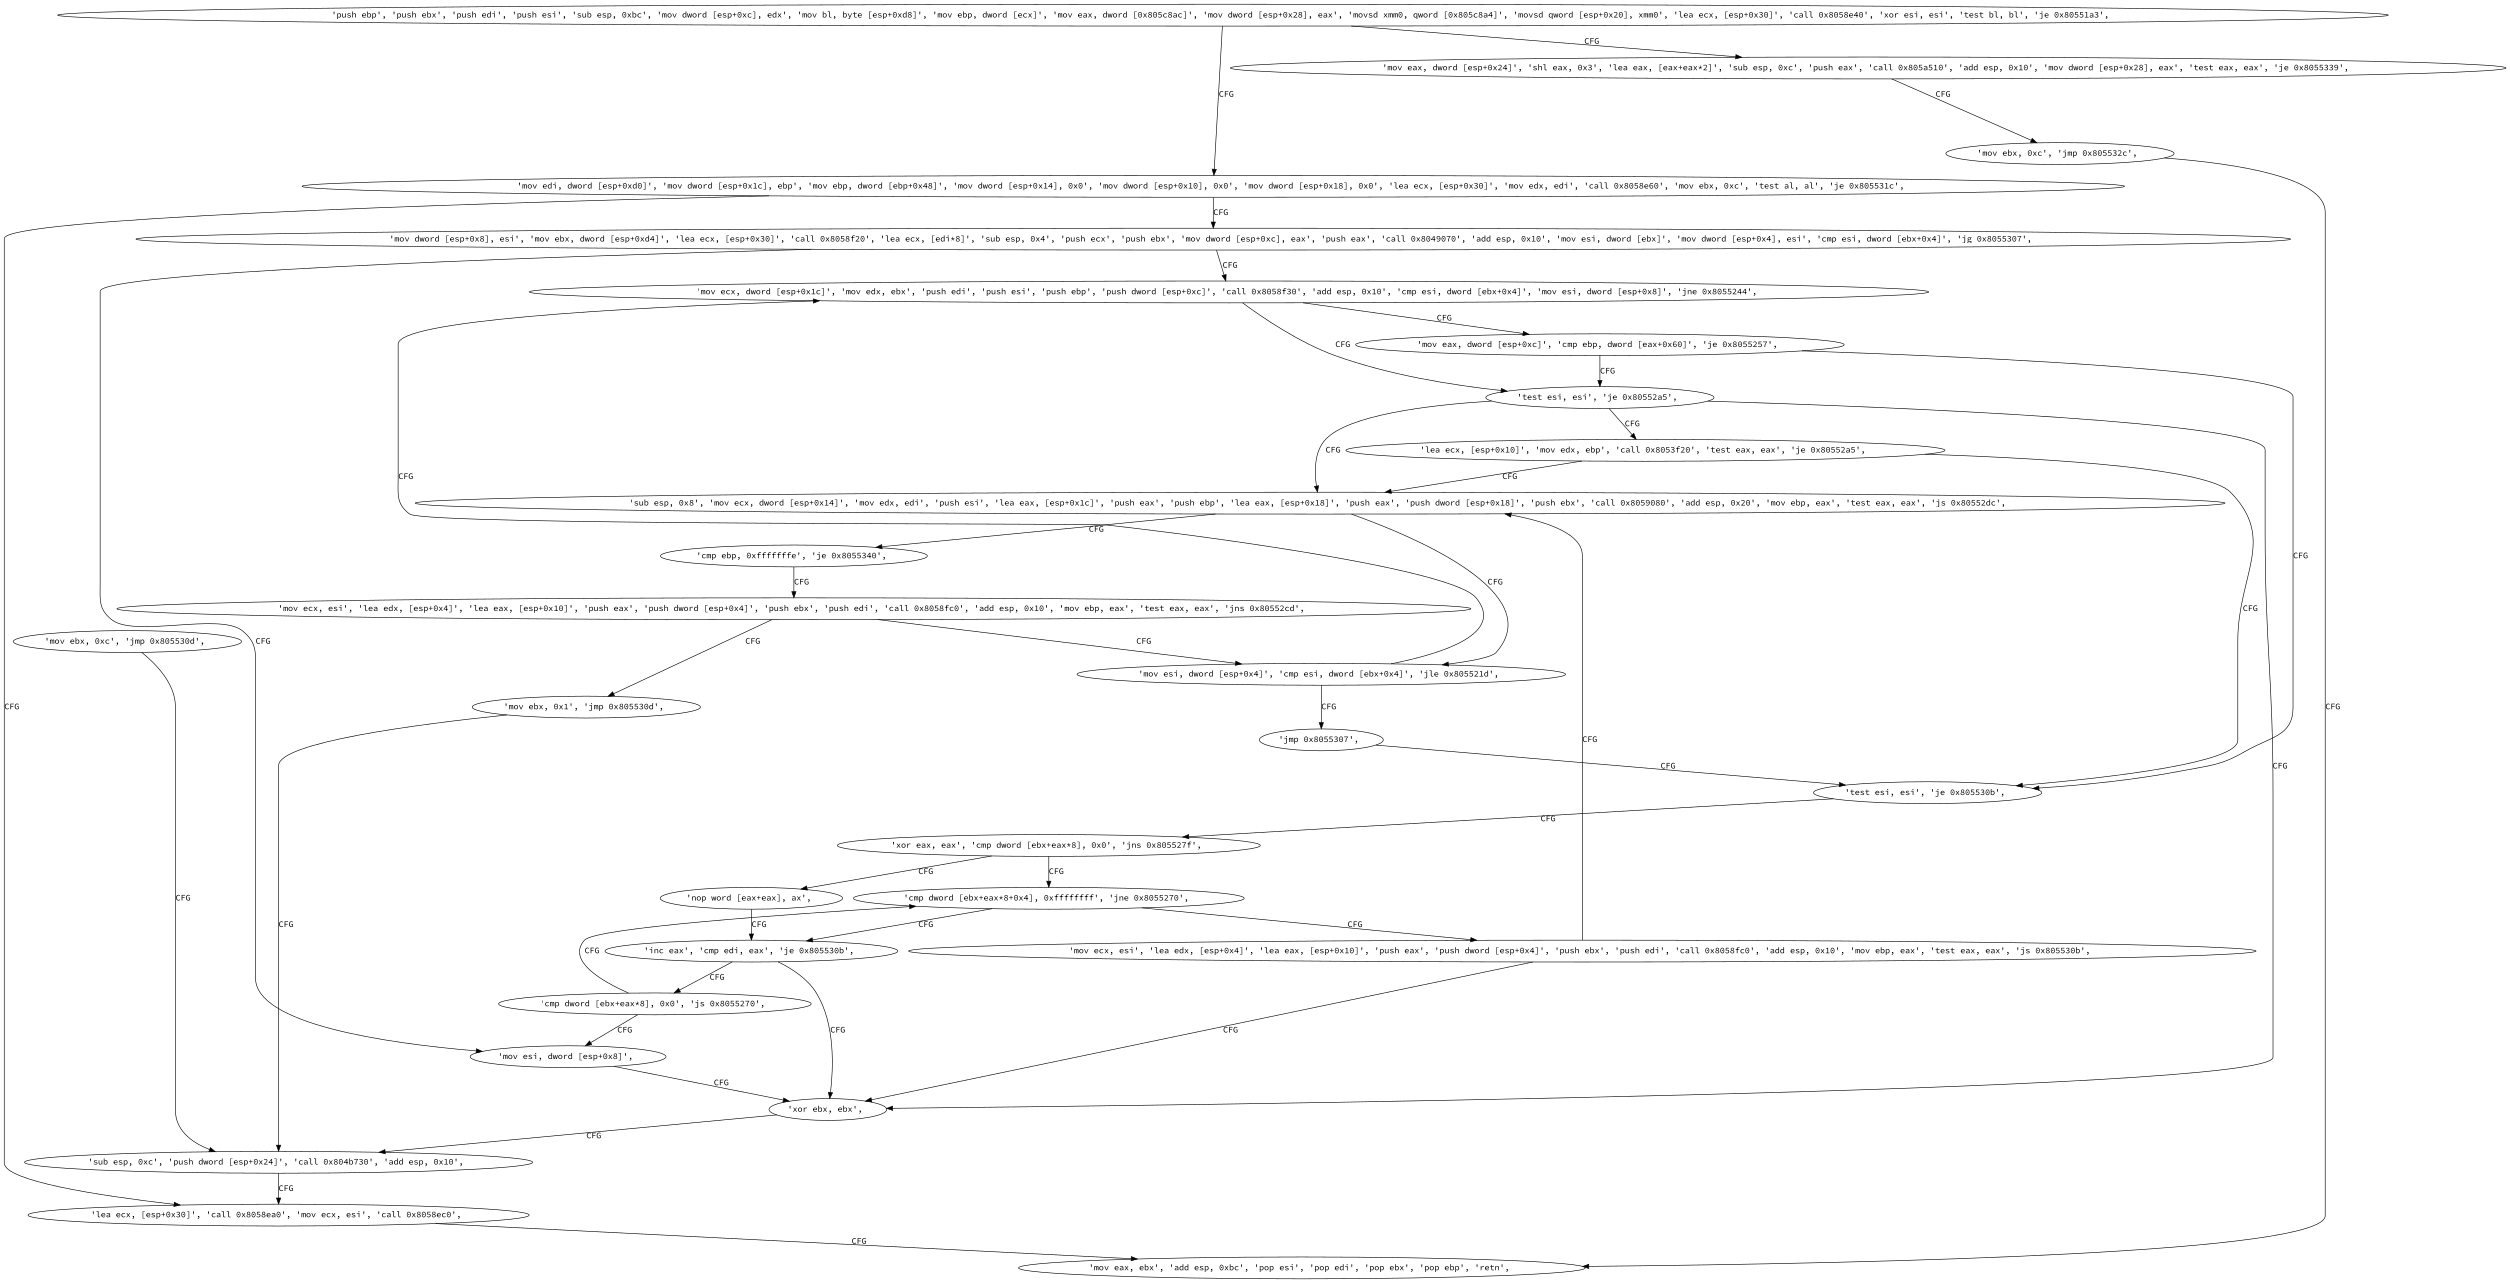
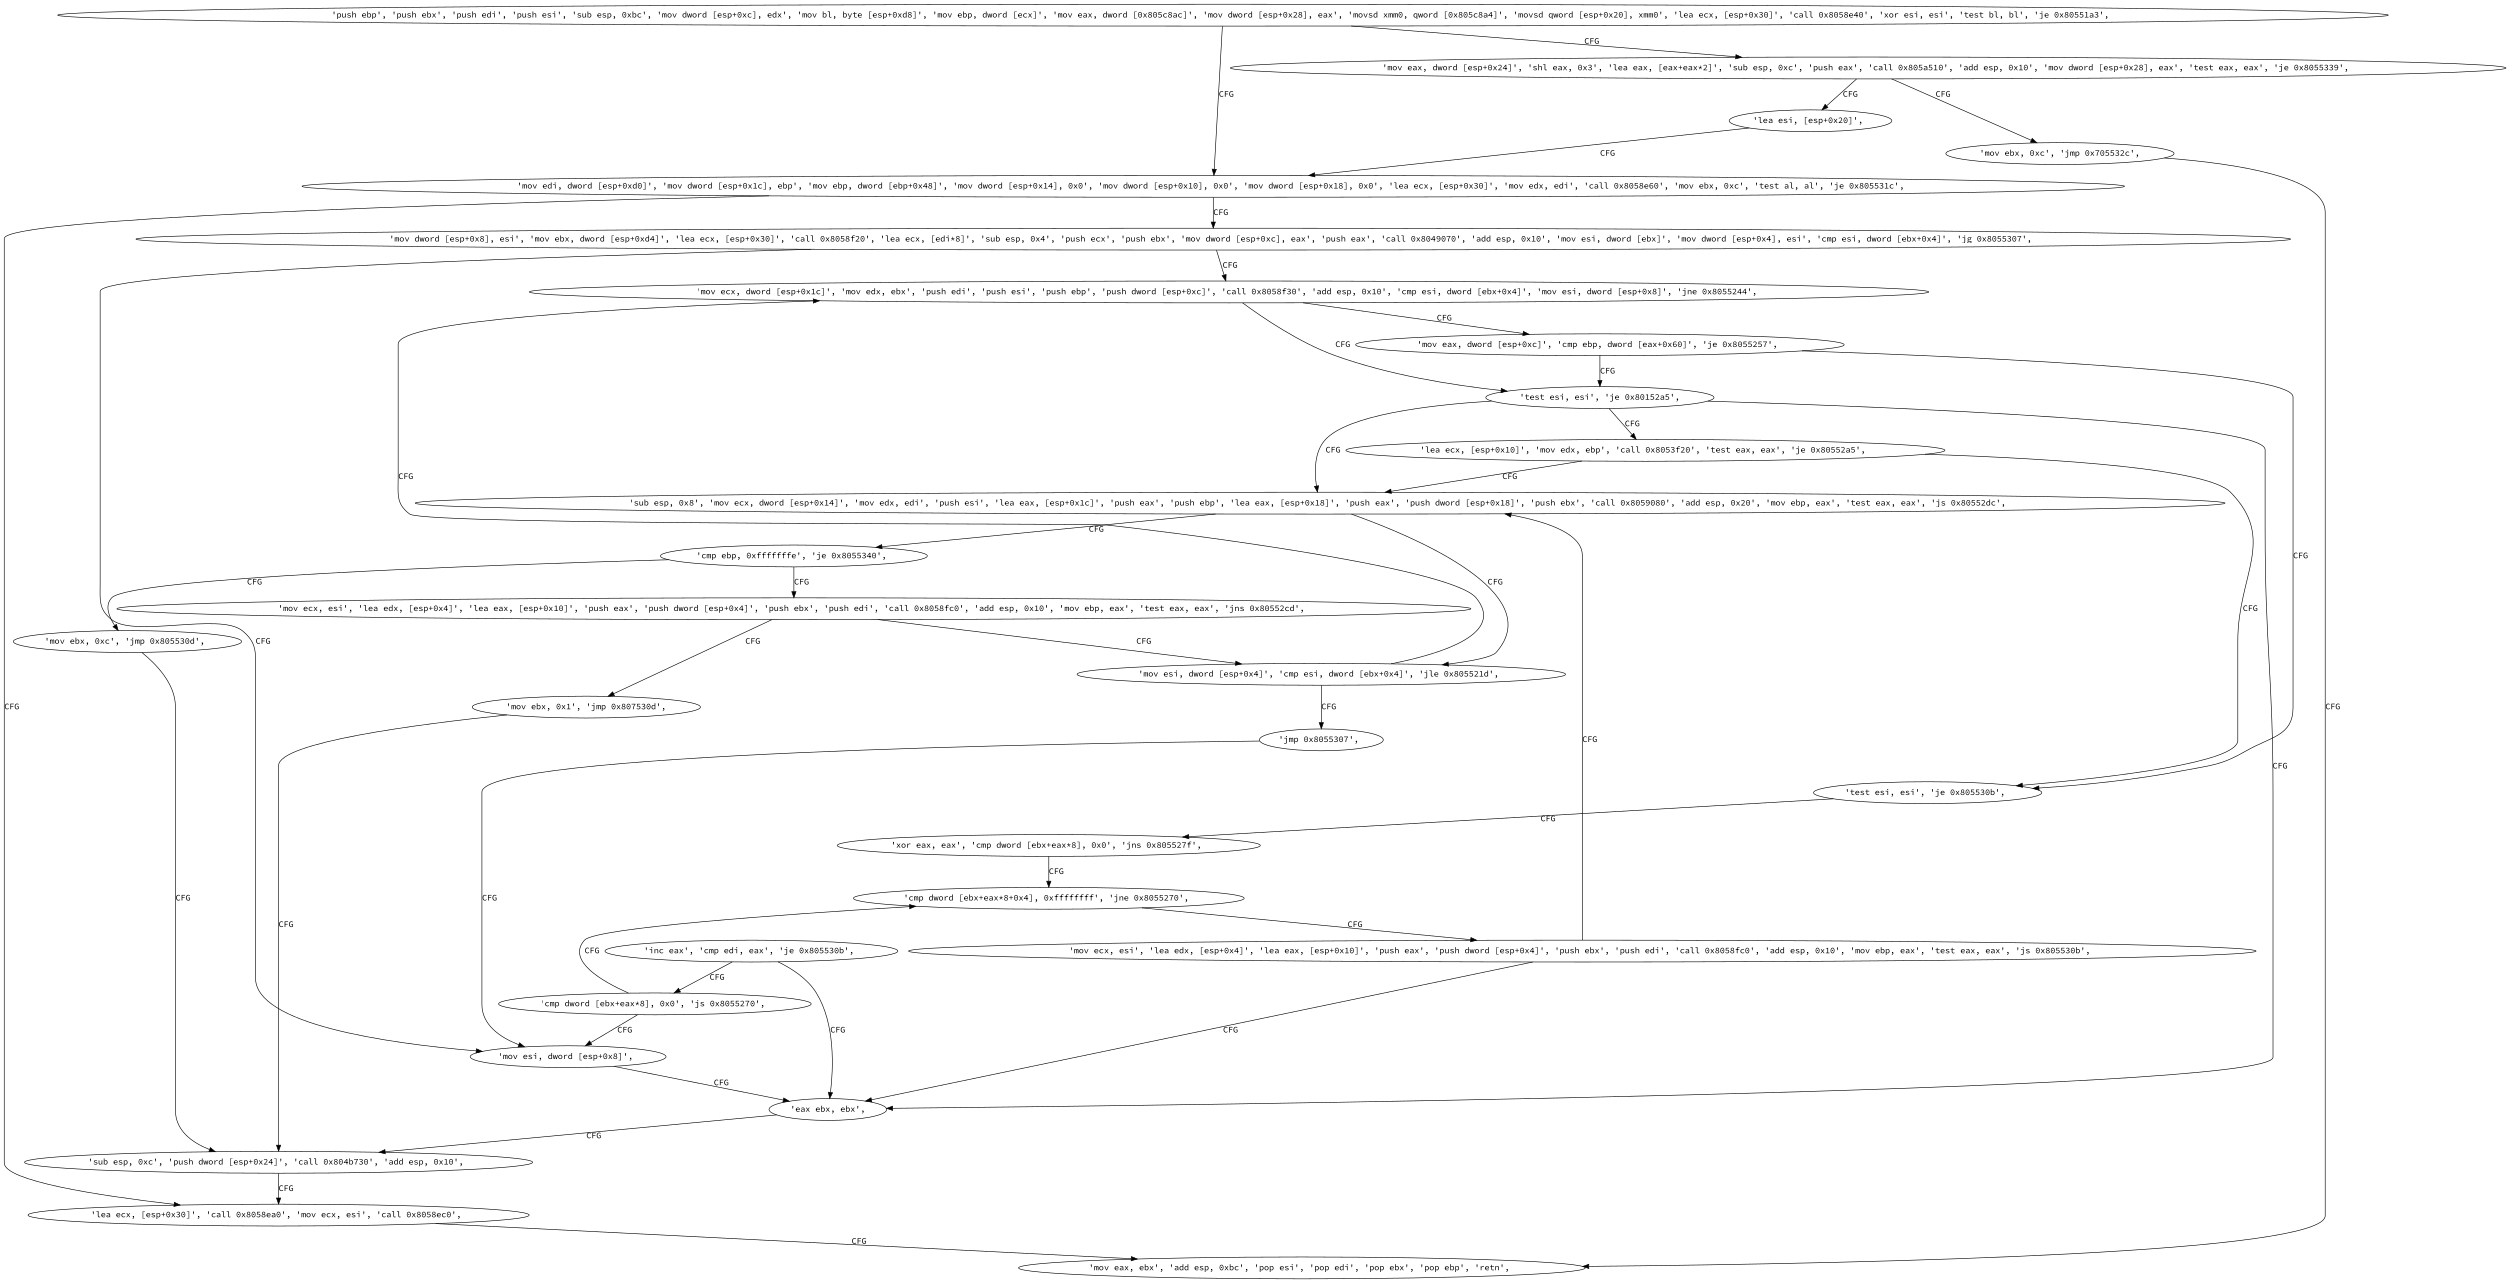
none -> (1811, 121)
(2060, 154) -> (2060, 154)
(1600, 398) -> (1600, 398)
none -> (374, 571)
(586, 707) -> (586, 707)
(1608, 765) -> (733, 756)
(751, 898) -> none
(902, 924) -> none
(828, 1109) -> (828, 1109)
